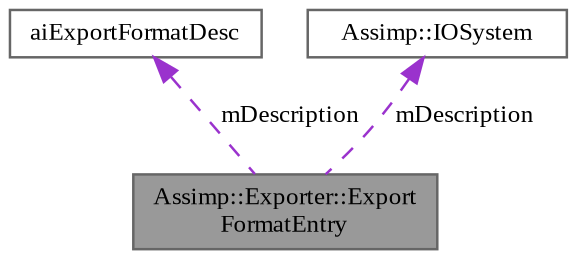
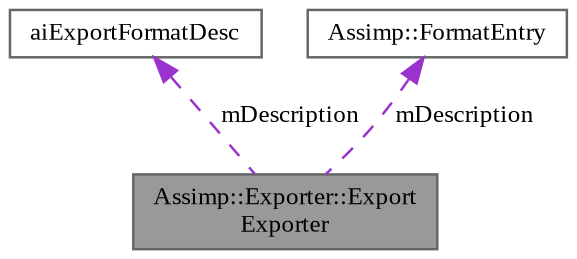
(437, 34) -> (437, 34)
(285, 212) -> (285, 212)
